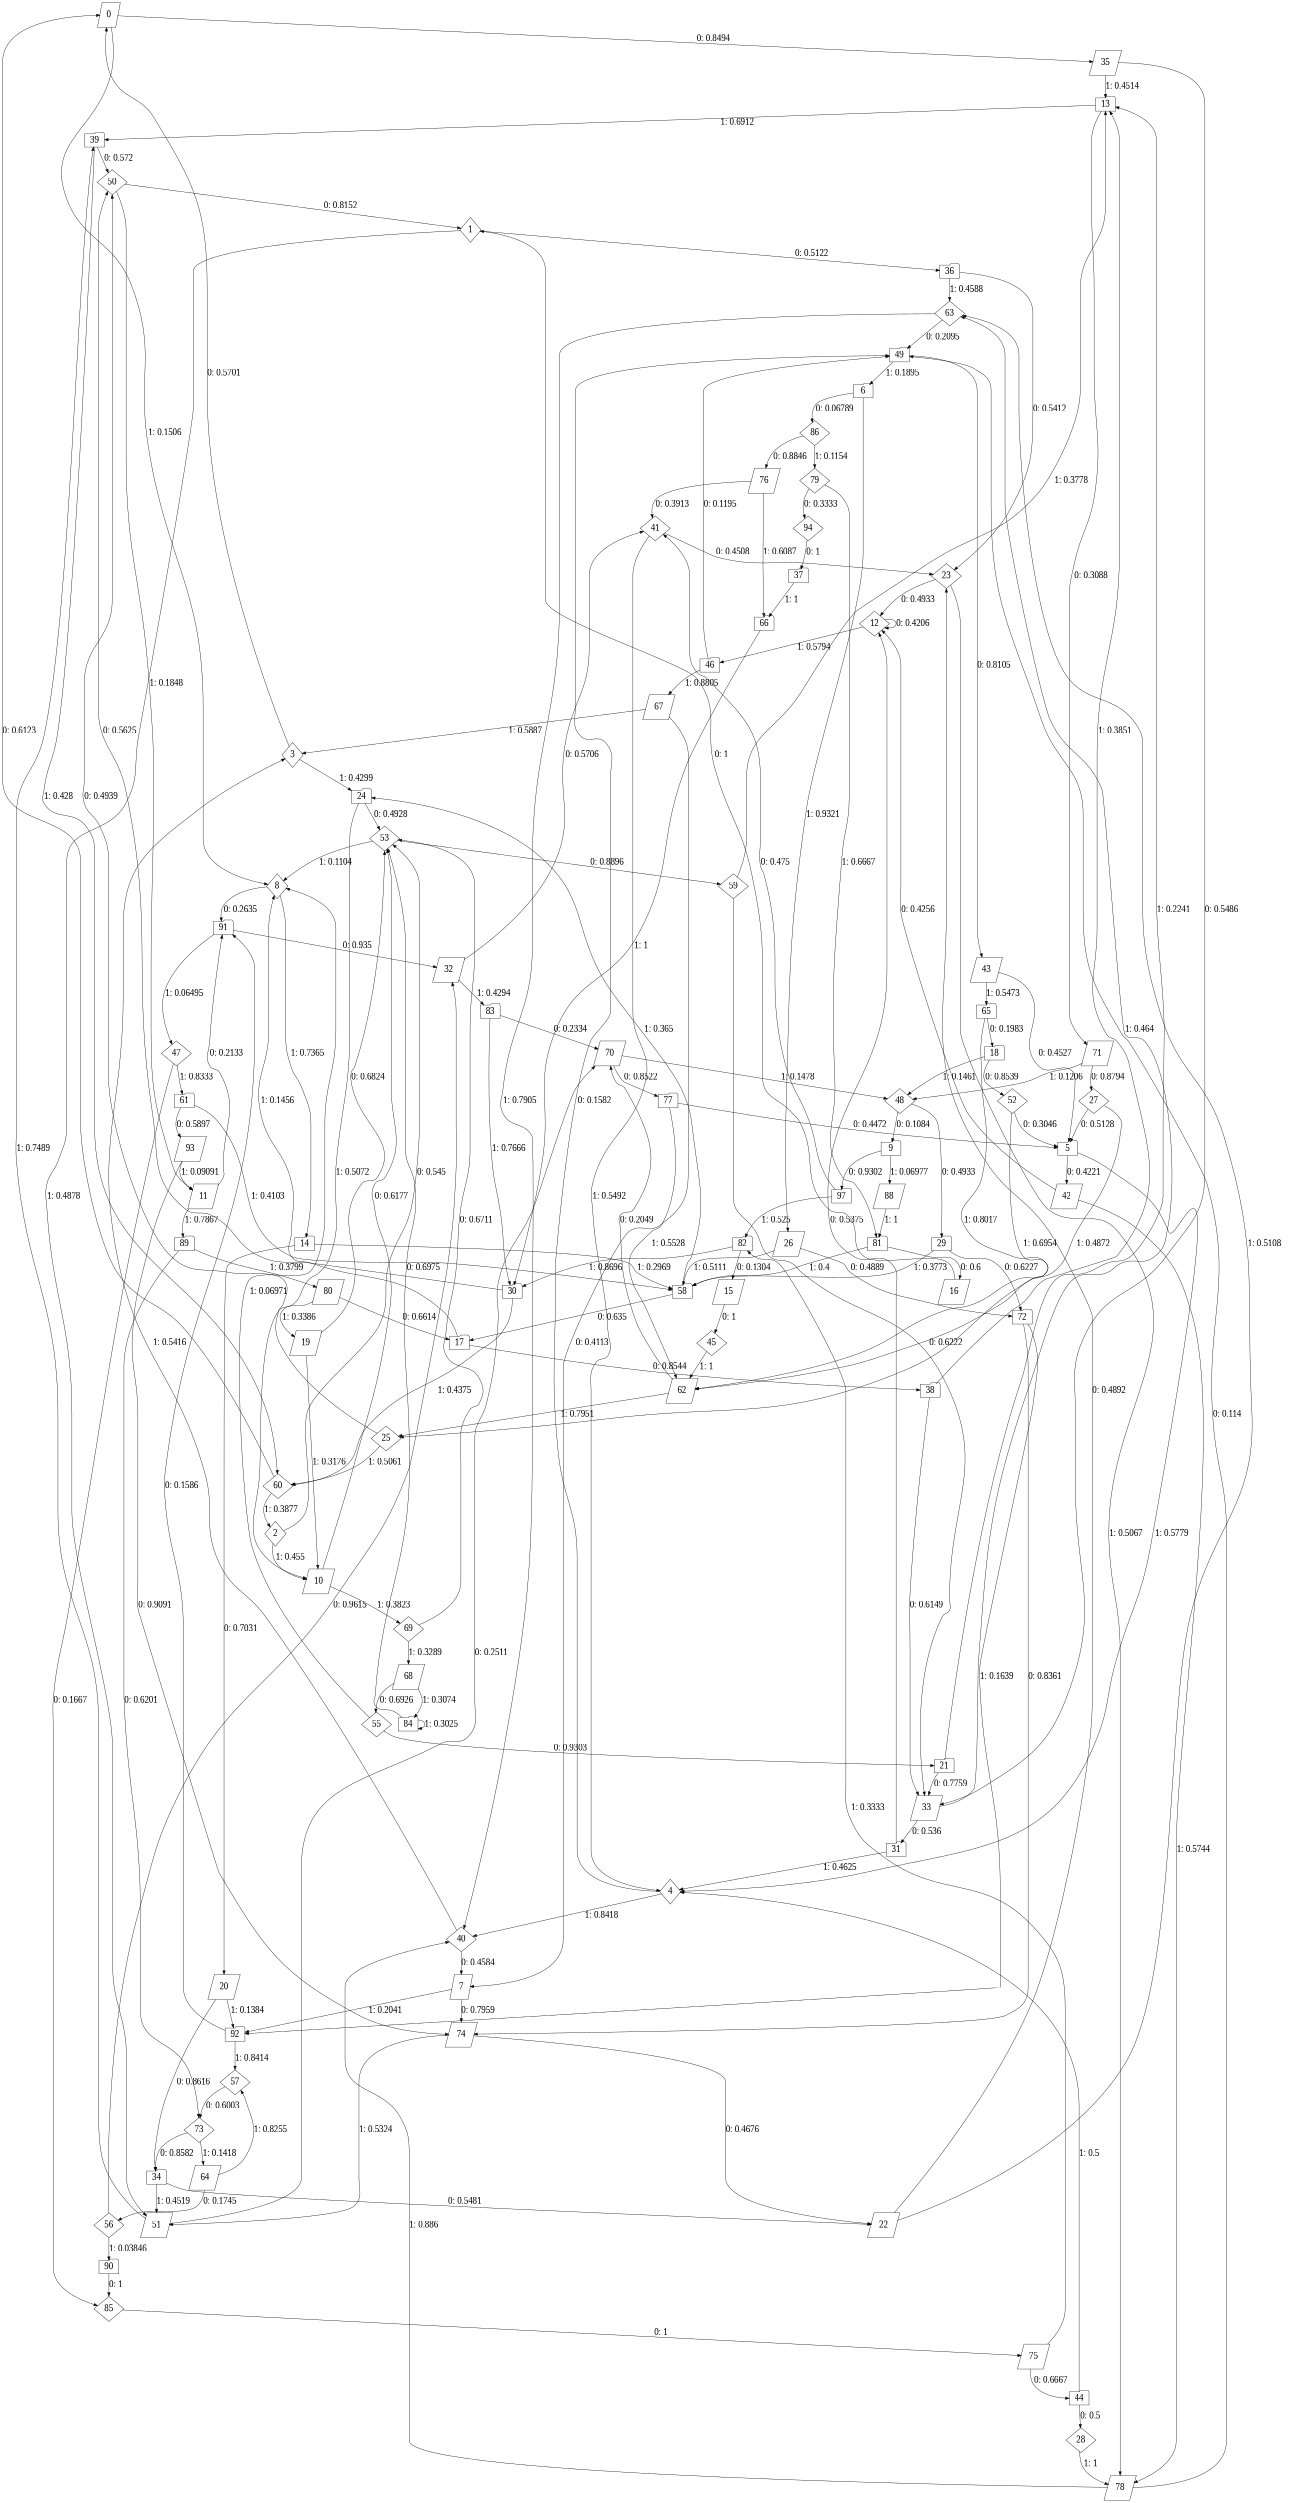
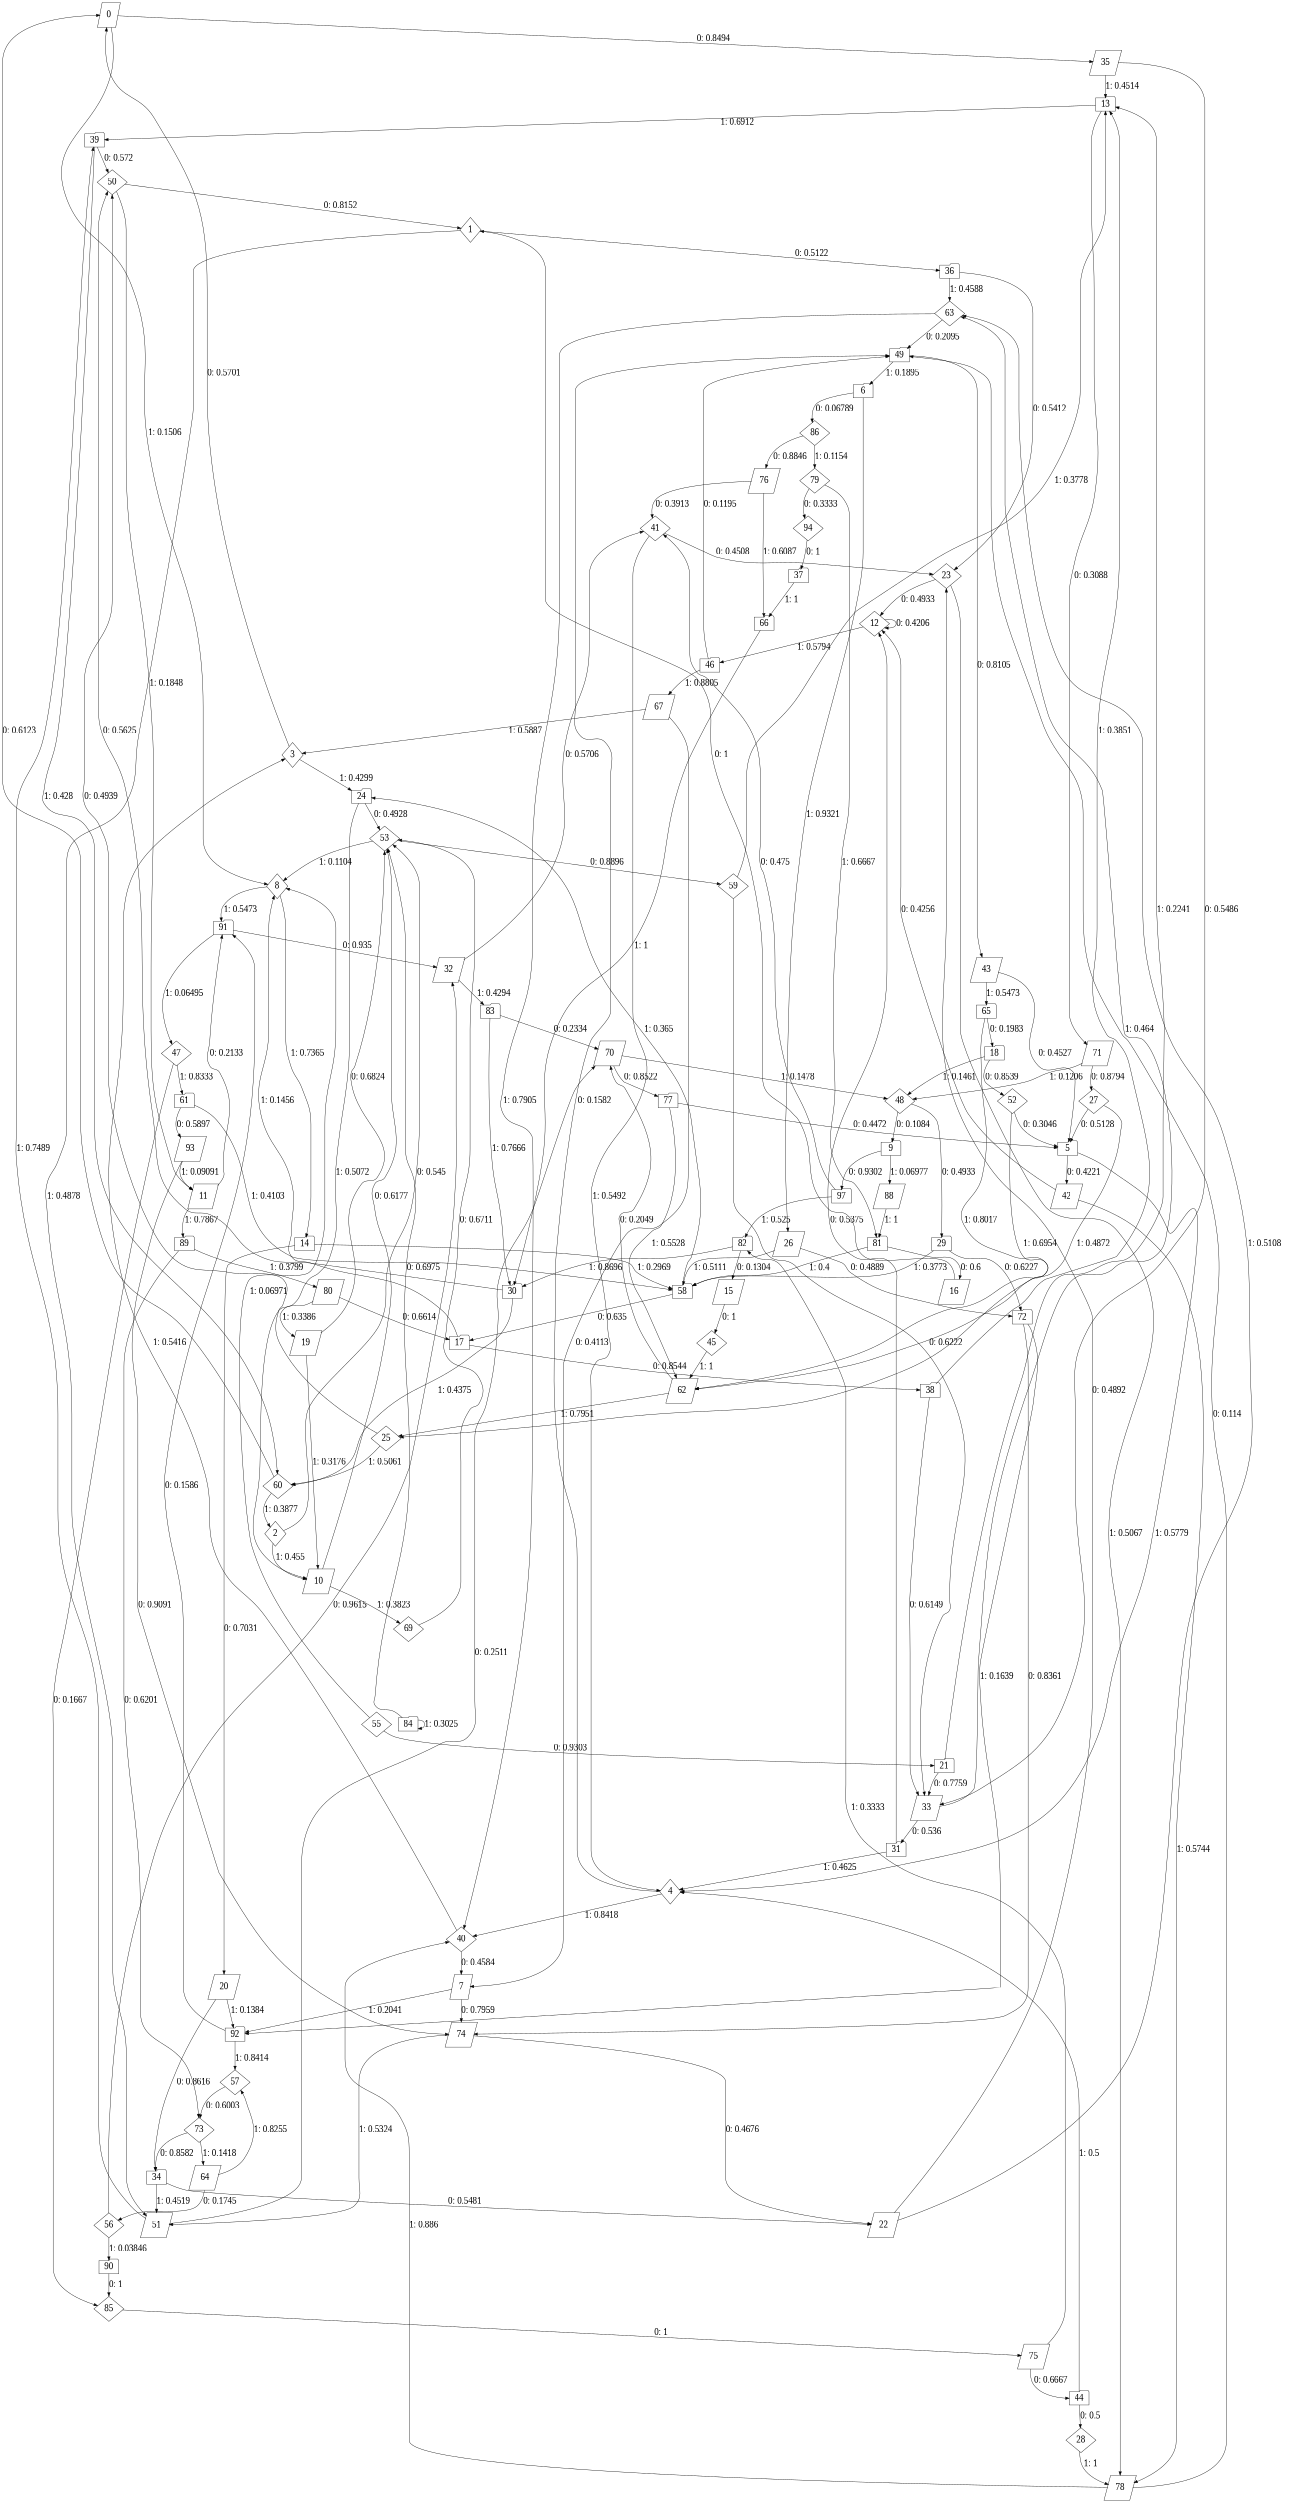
(244, 910) -> (244, 910)
(408, 1677) -> none
